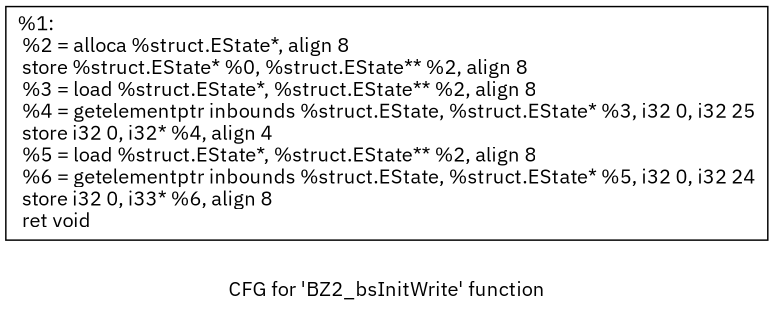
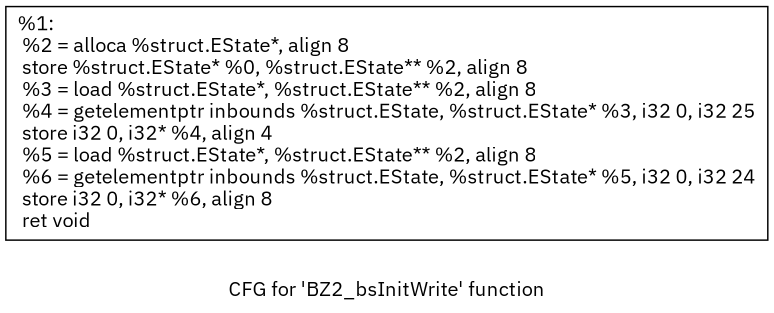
(145, 199) -> (145, 199)
